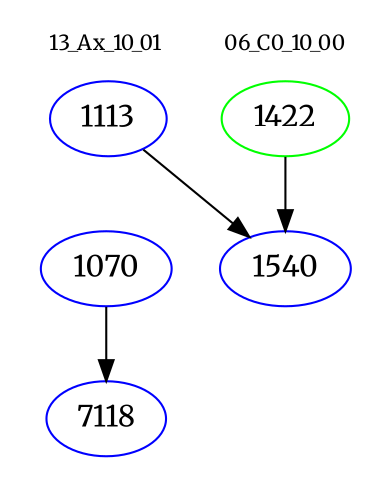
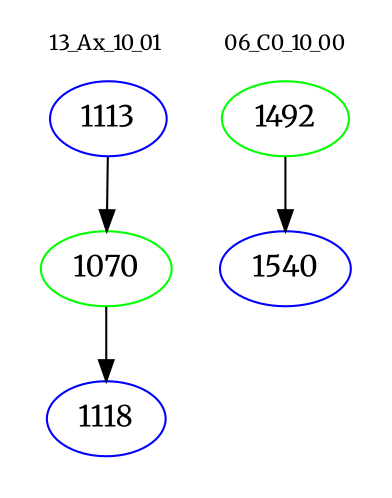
(285, 119) -> (285, 119)
(175, 176) -> (107, 184)
(106, 269) -> (106, 269)
(106, 419) -> (106, 419)
